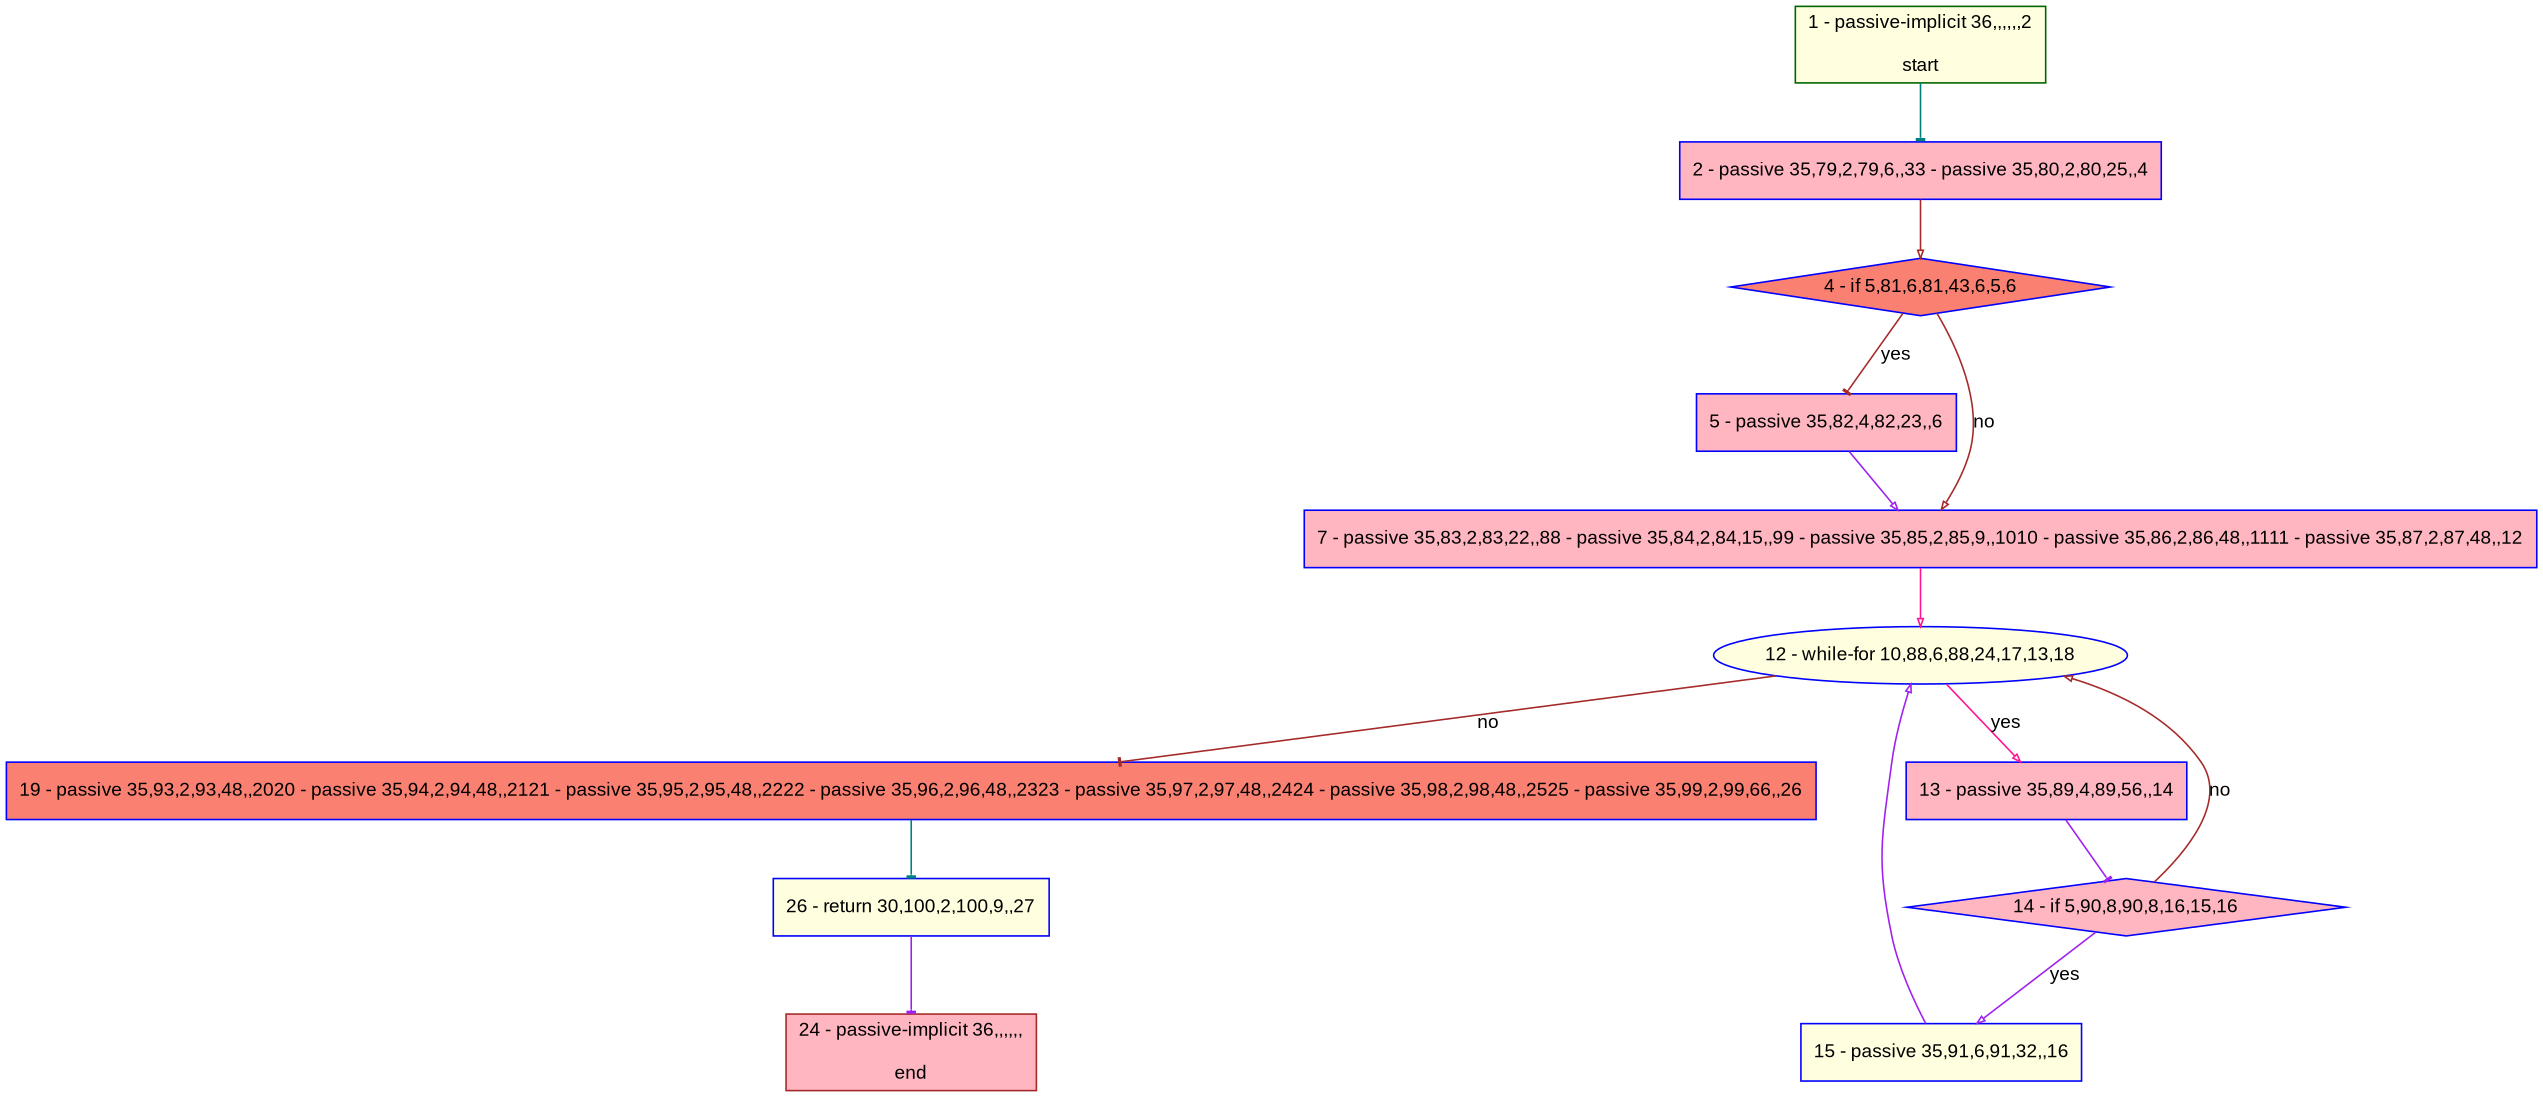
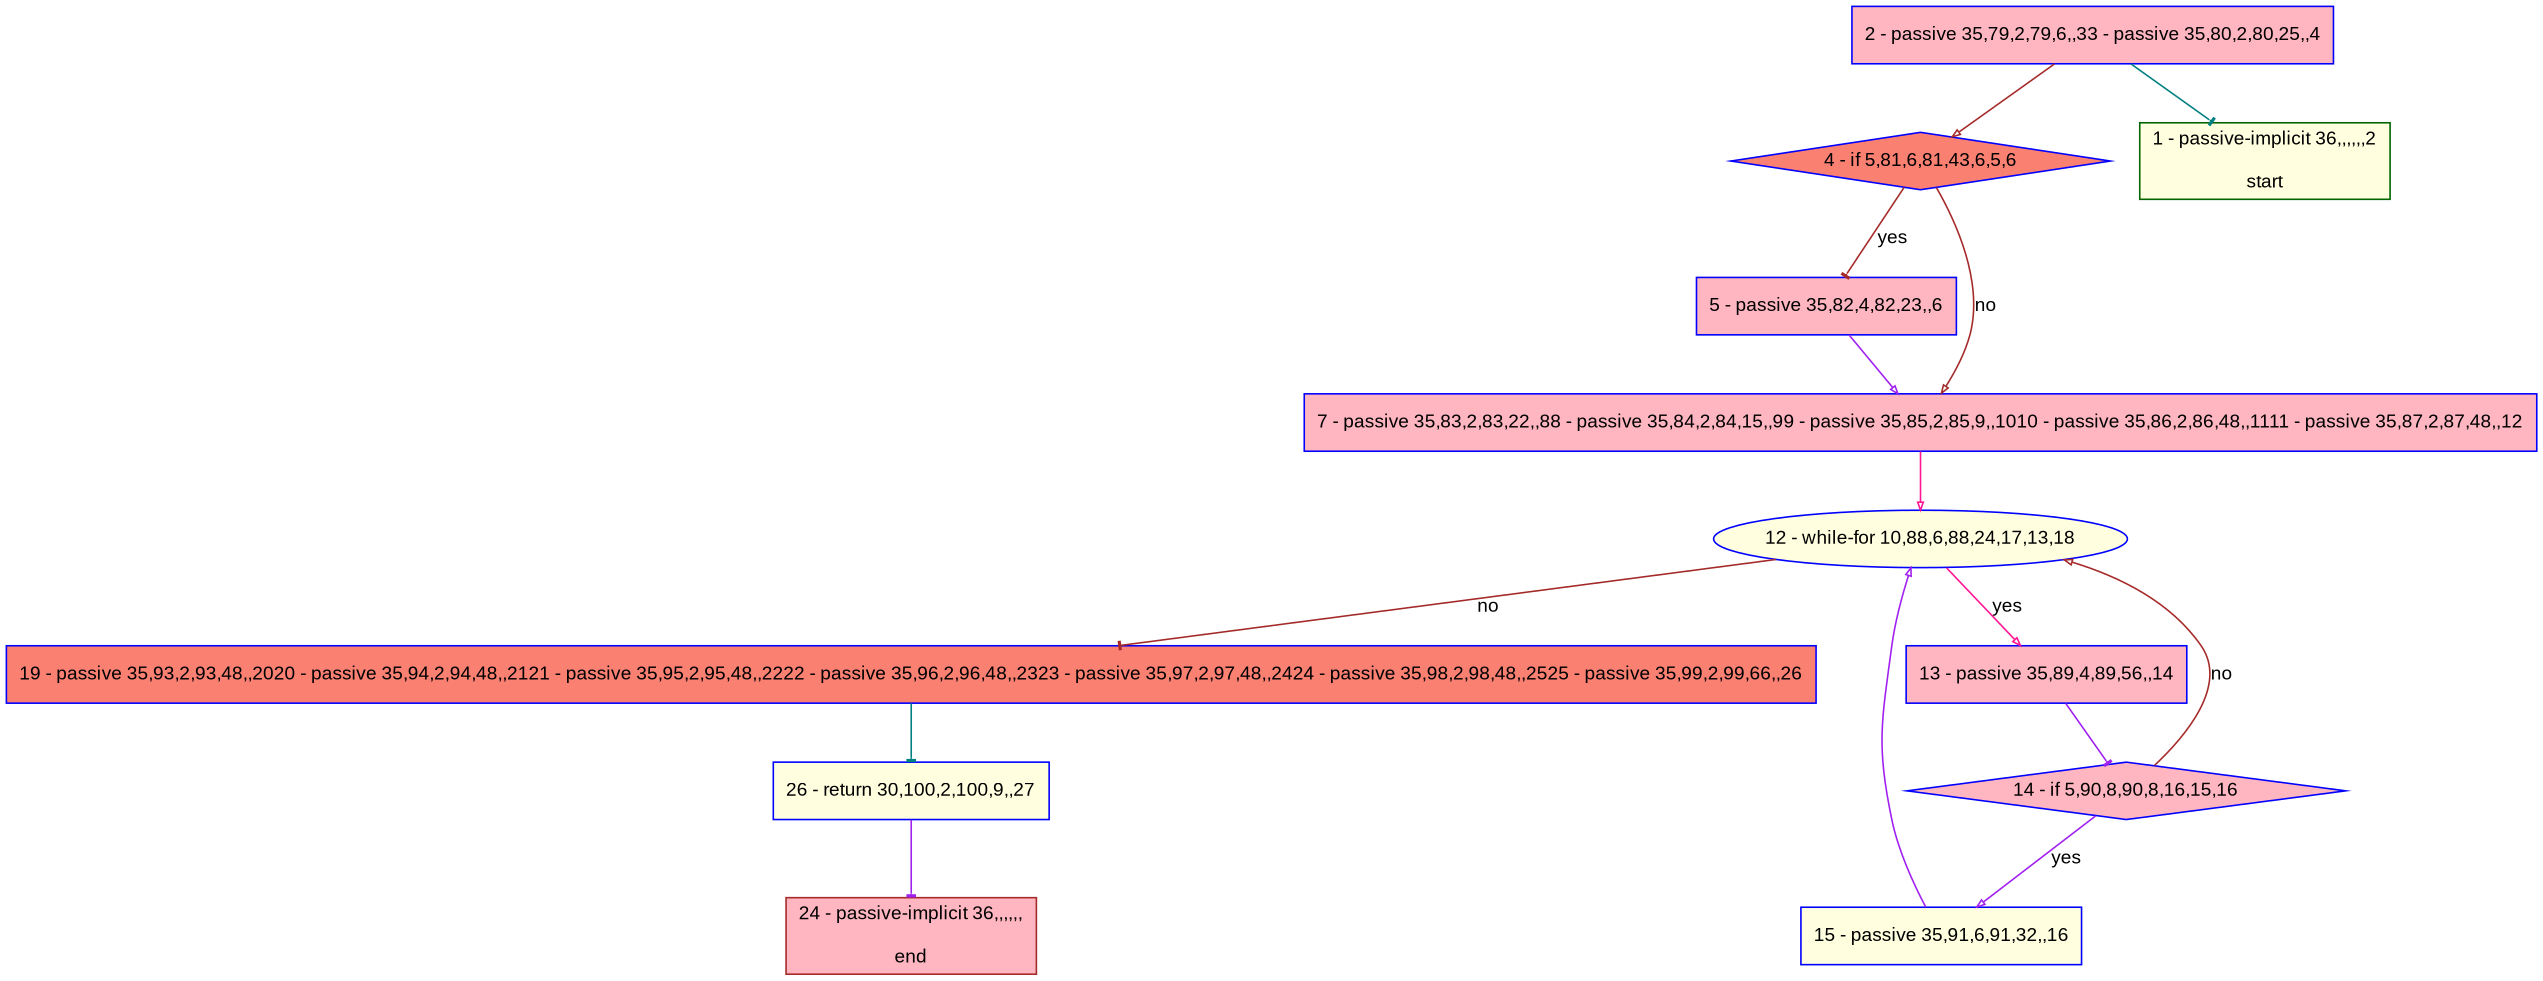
(1921, 110) -> (2170, 92)
